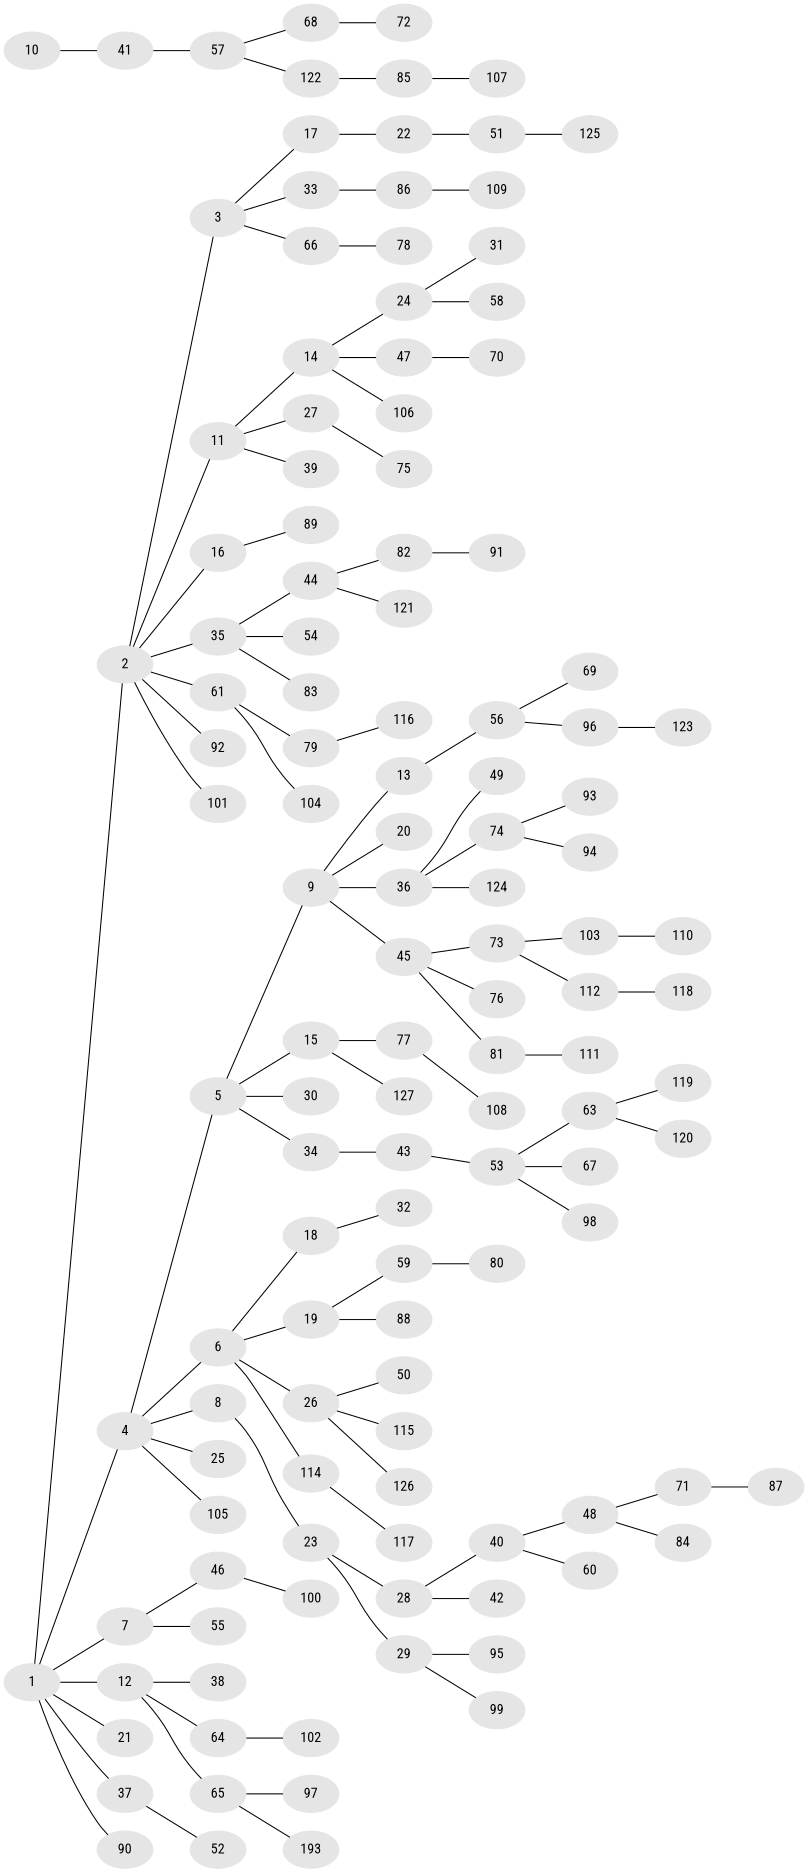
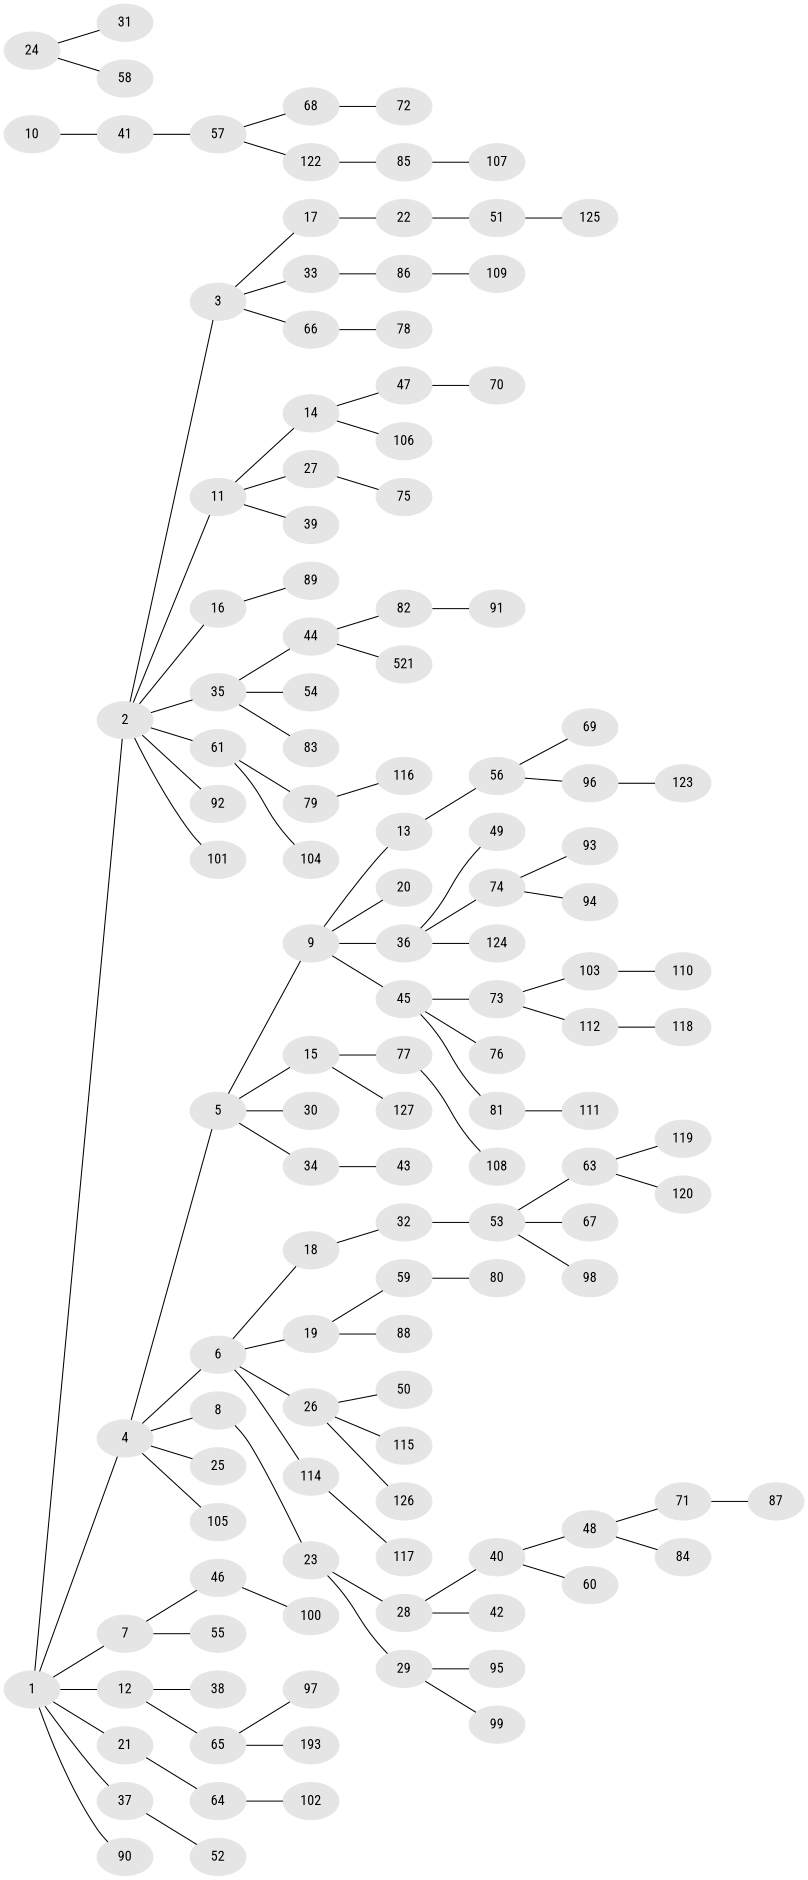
(358, 330) -> none
(404, 609) -> (404, 664)
(451, 1159) -> (451, 1222)
(172, 1710) -> (172, 1773)
